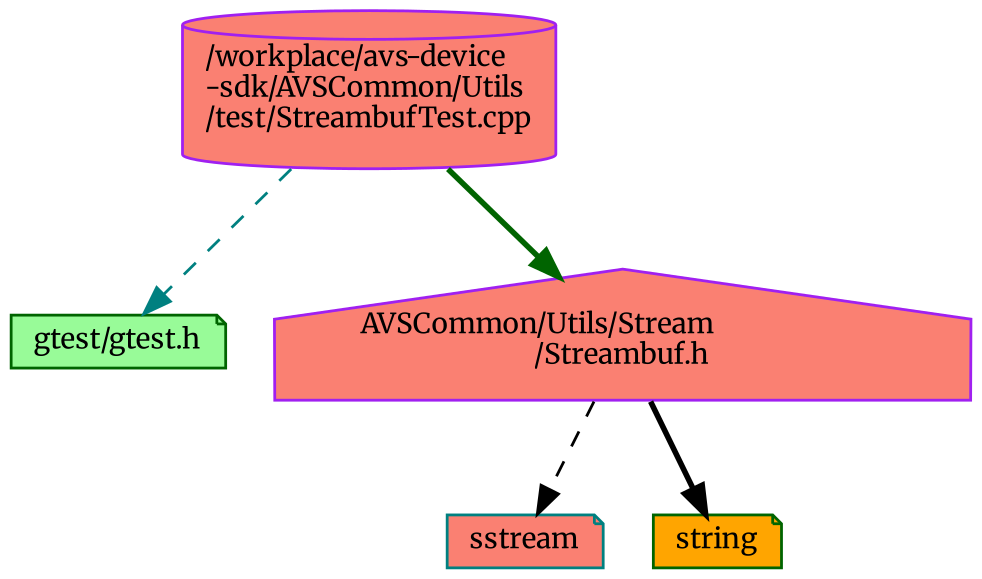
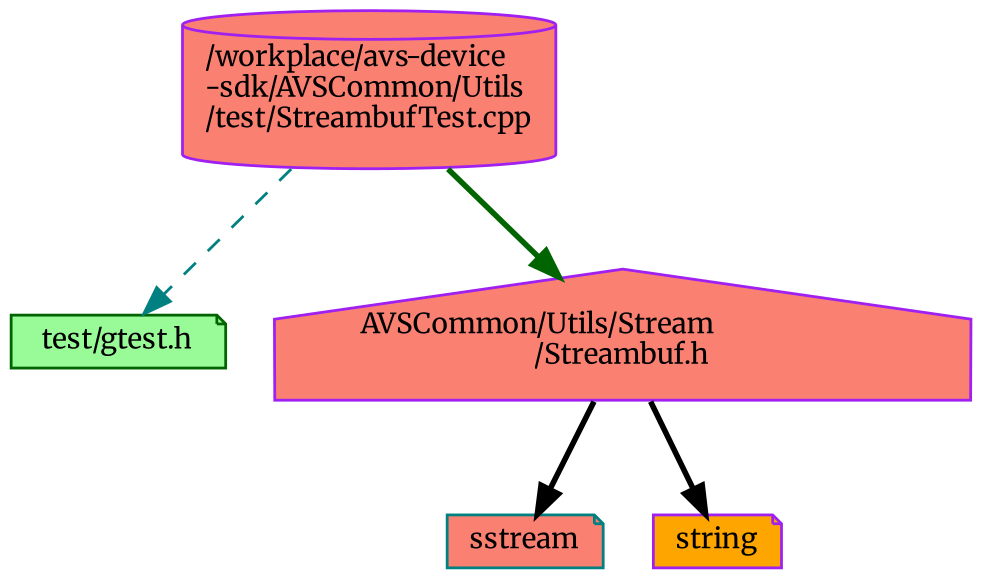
(118, 342) -> (118, 342)
(572, 446) -> (572, 446)
(717, 541) -> (717, 541)
